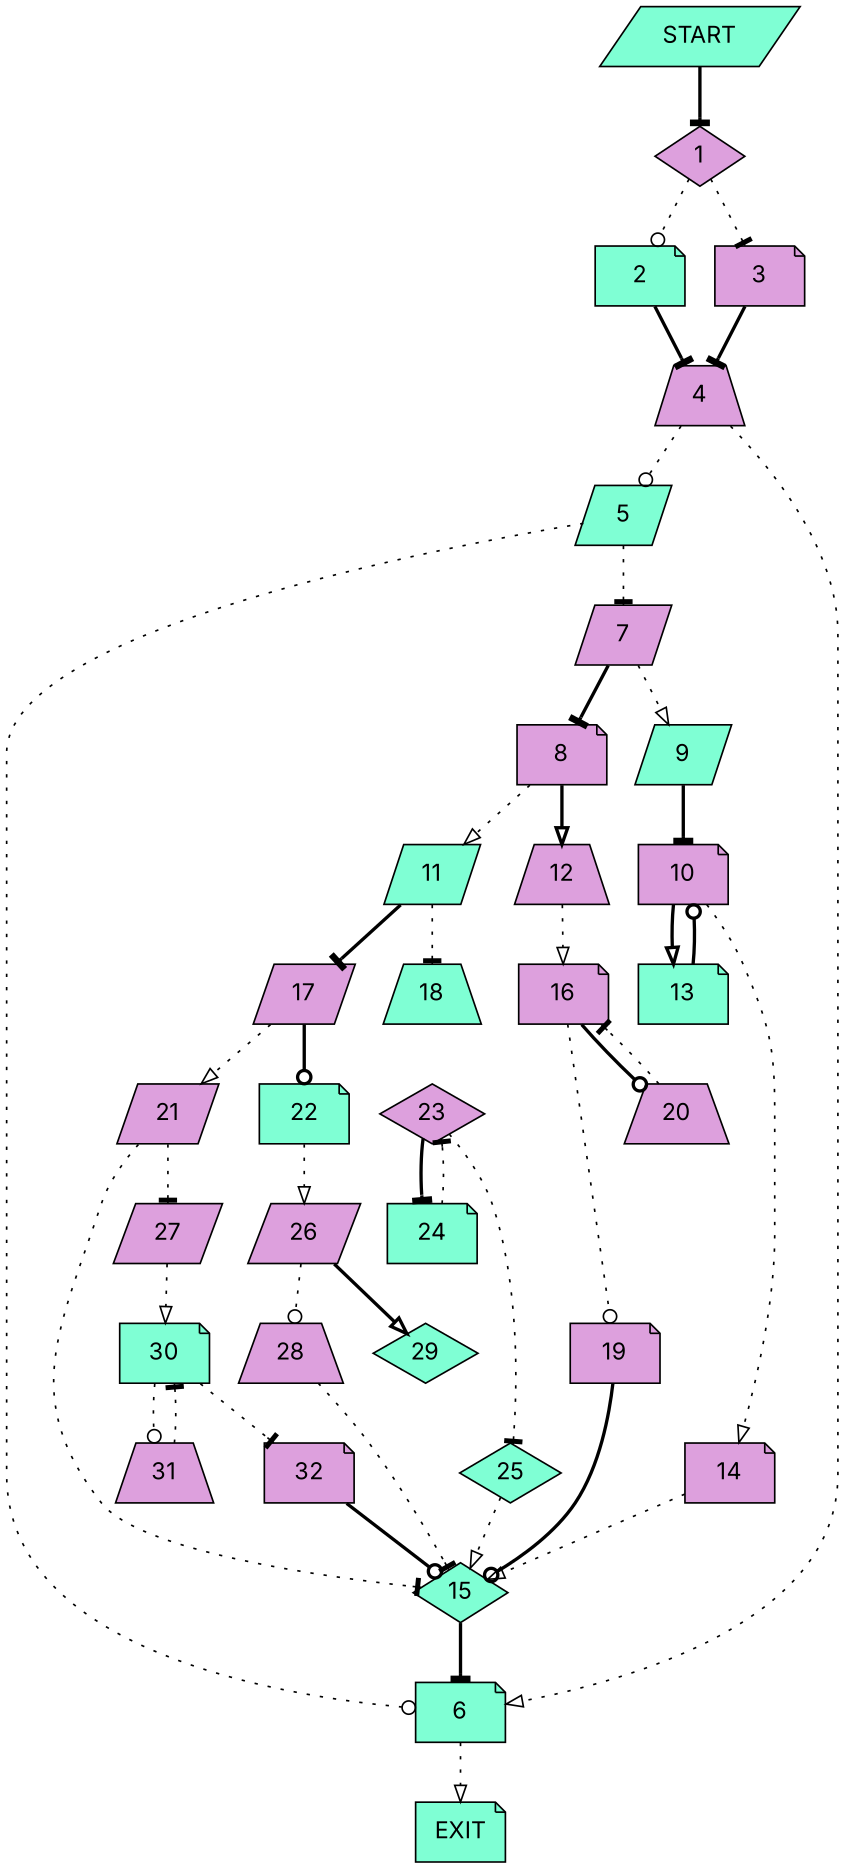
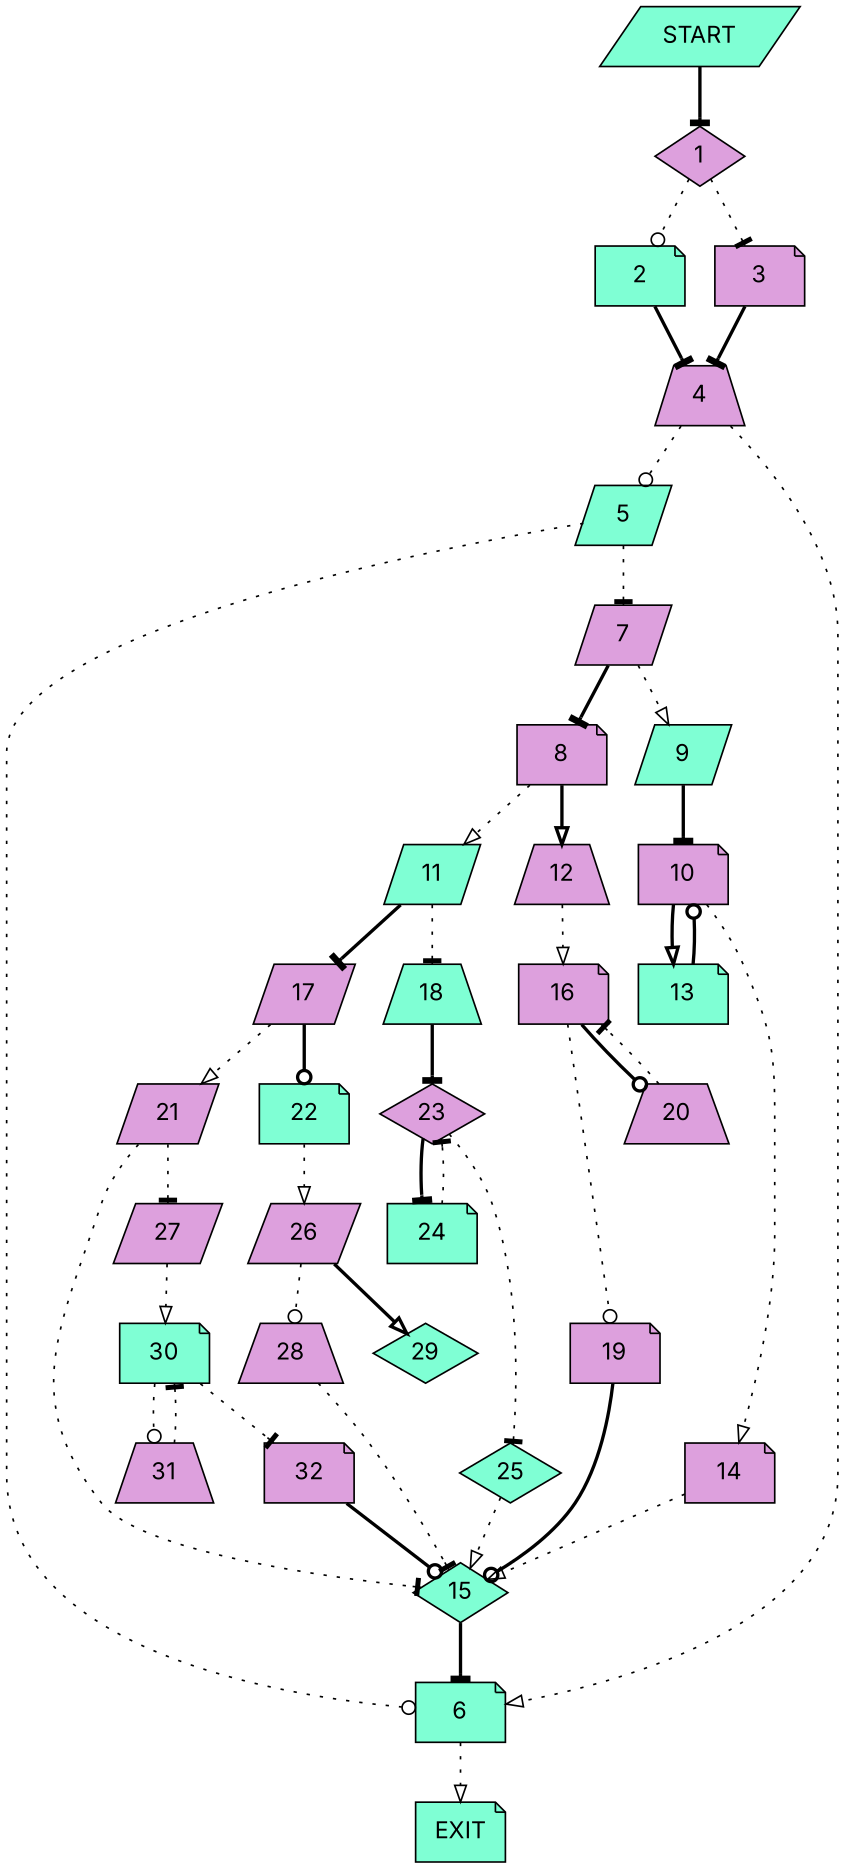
none -> (432, 1050)
